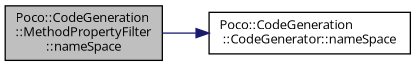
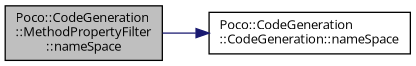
(310, 33) -> (310, 33)
